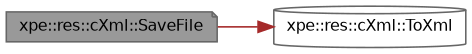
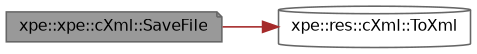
(112, 27) -> (114, 27)
